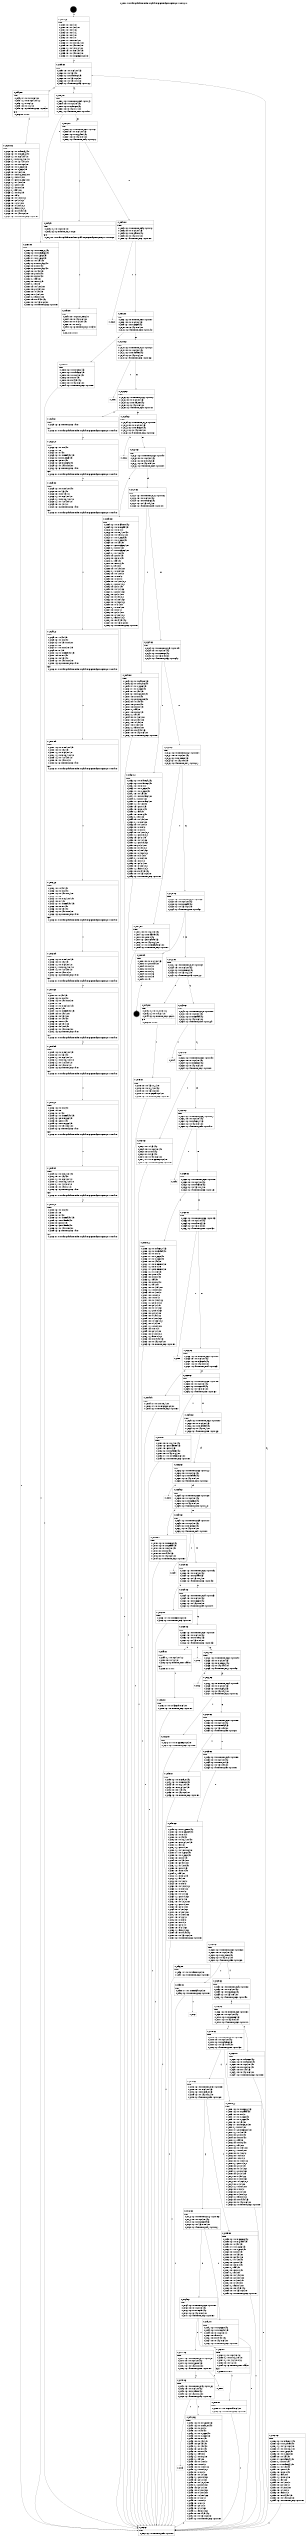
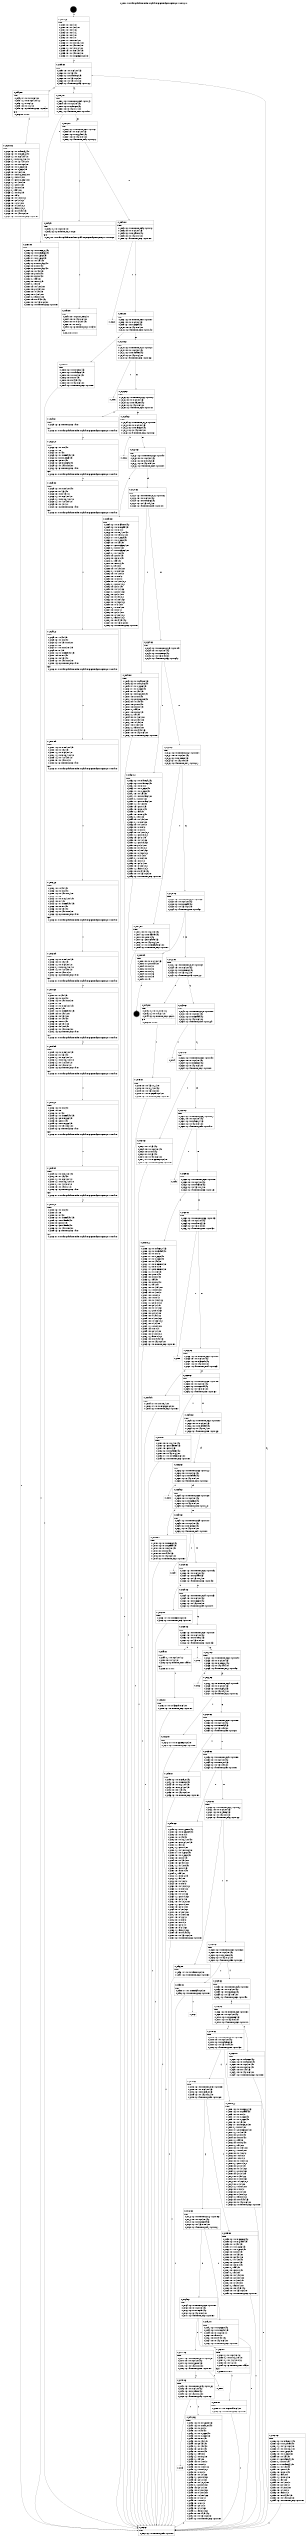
none -> (223, 1810)
